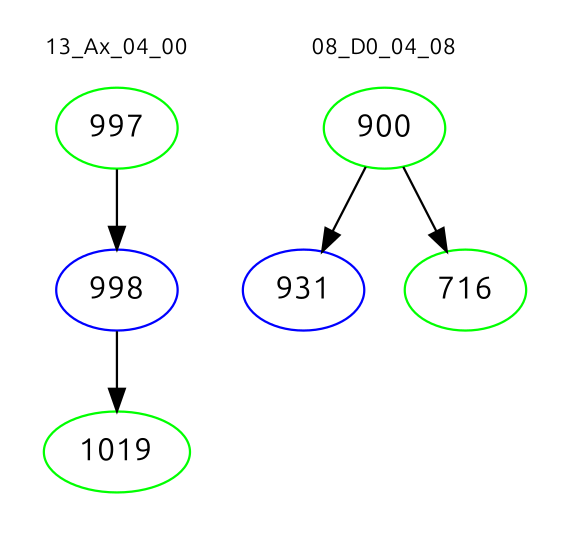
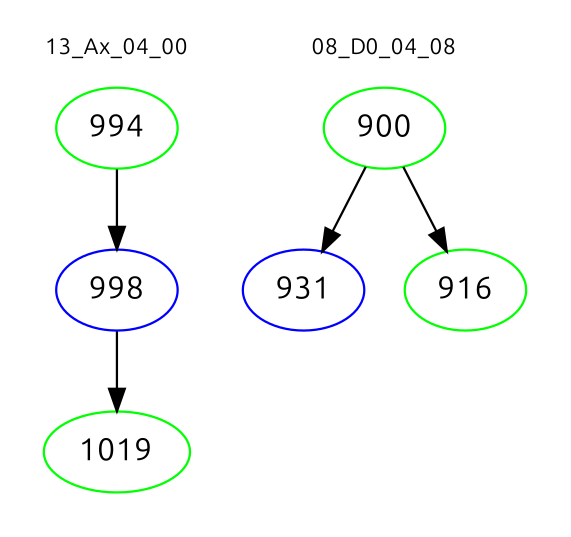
(117, 128) -> (117, 128)
(465, 290) -> (465, 290)
